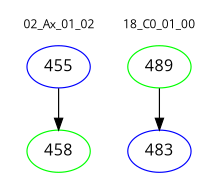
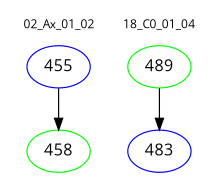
(159, 25) -> (159, 25)
